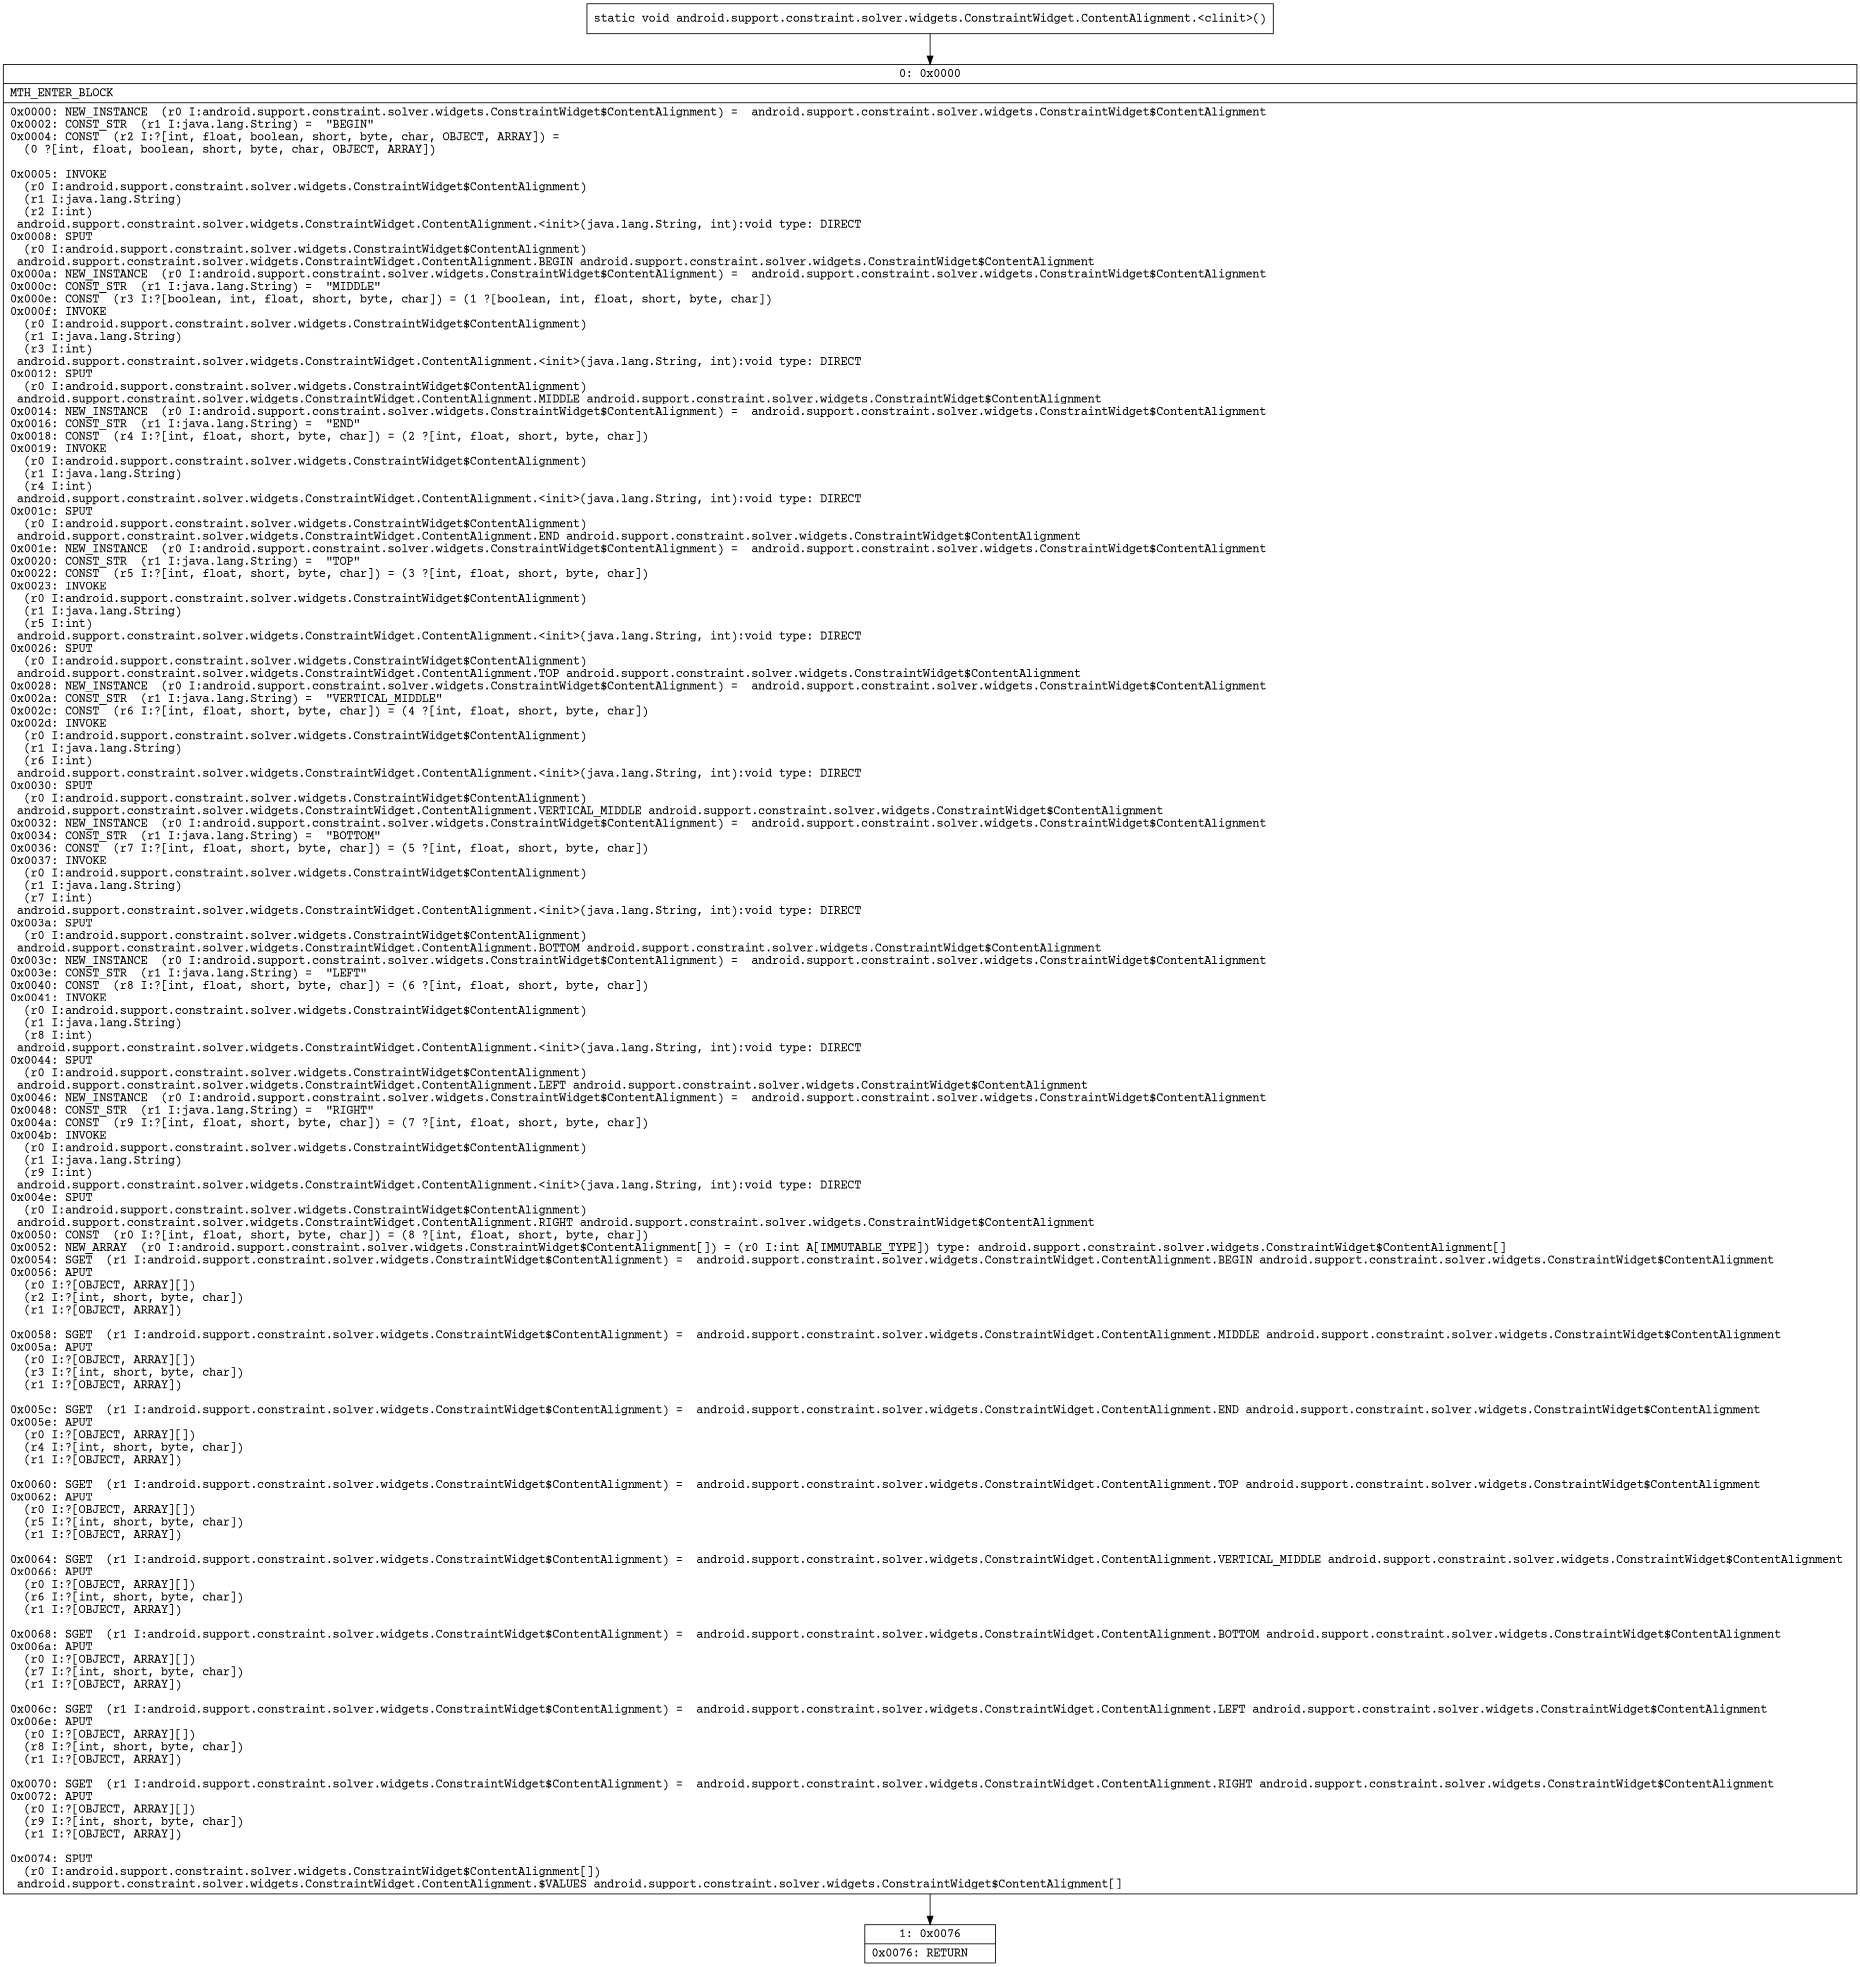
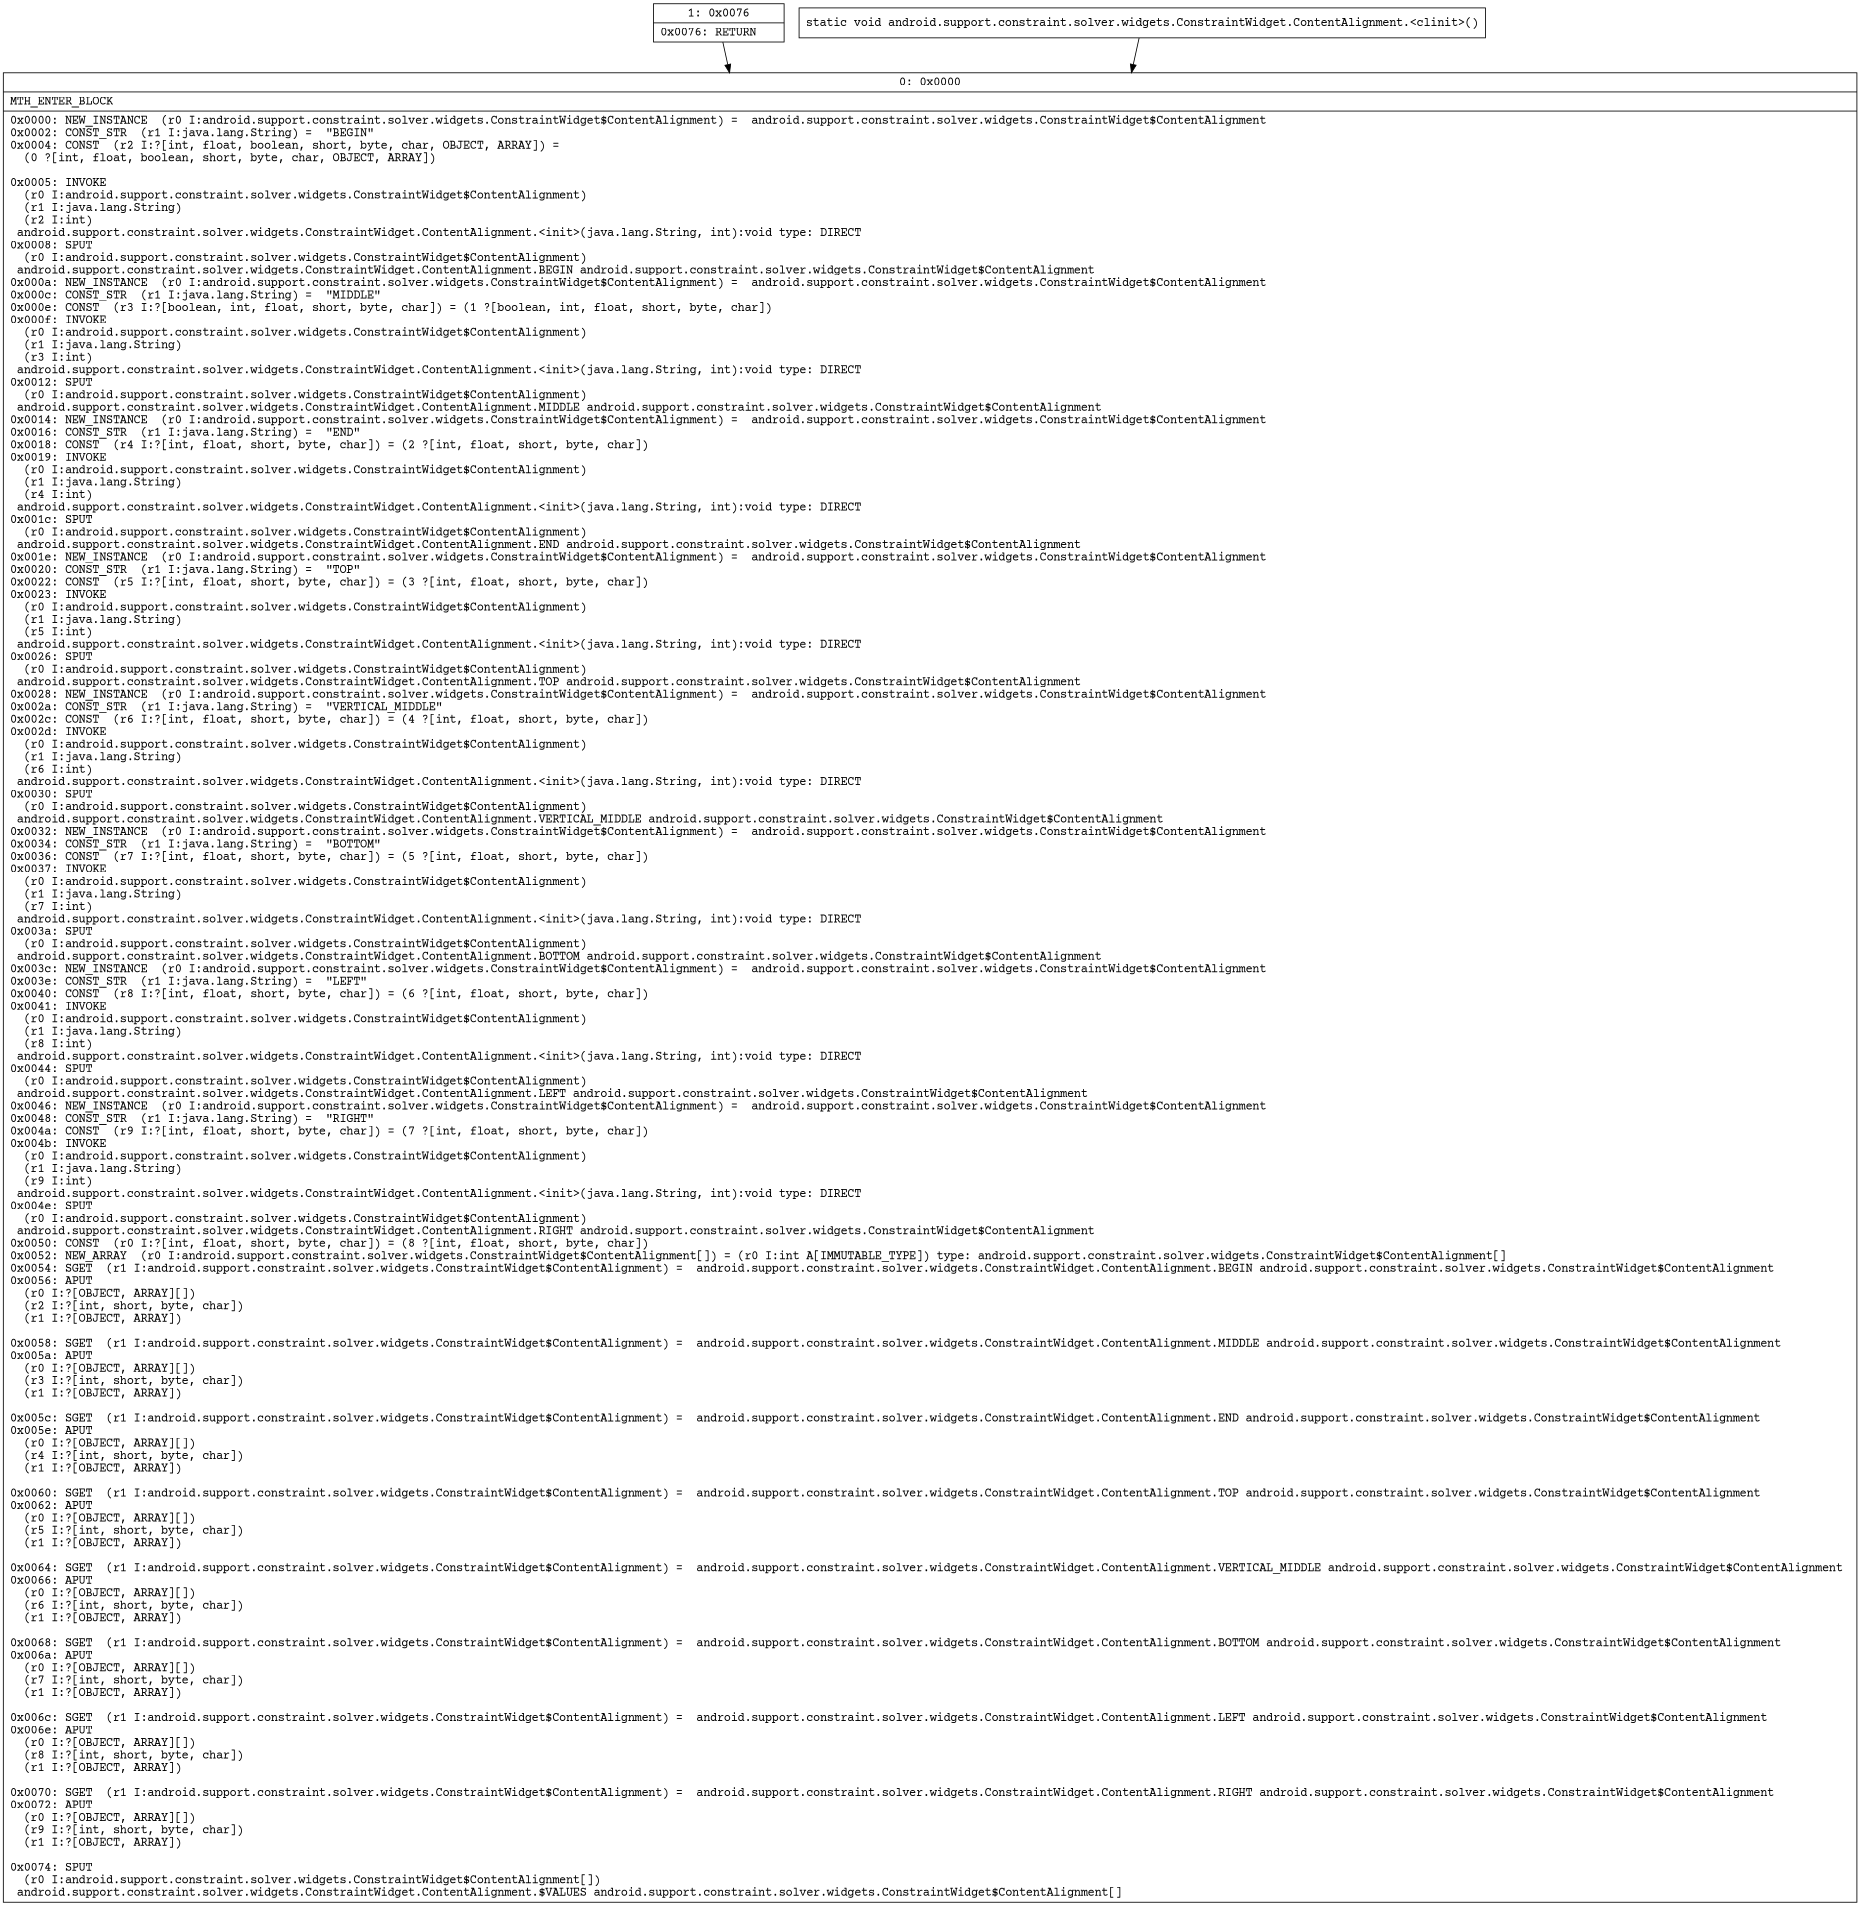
(930, 1905) -> (725, 53)
